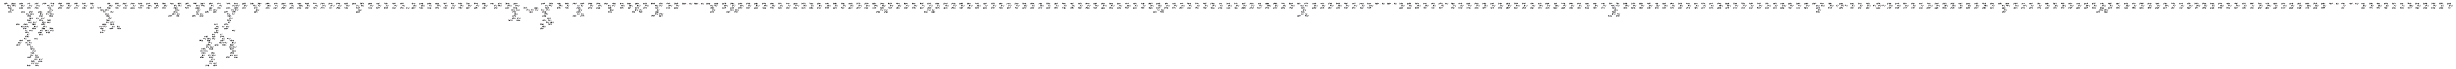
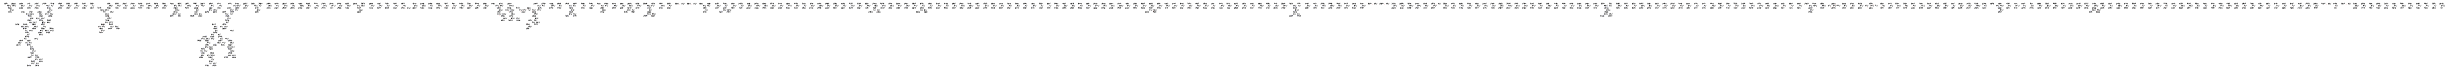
none -> (499, 12)
